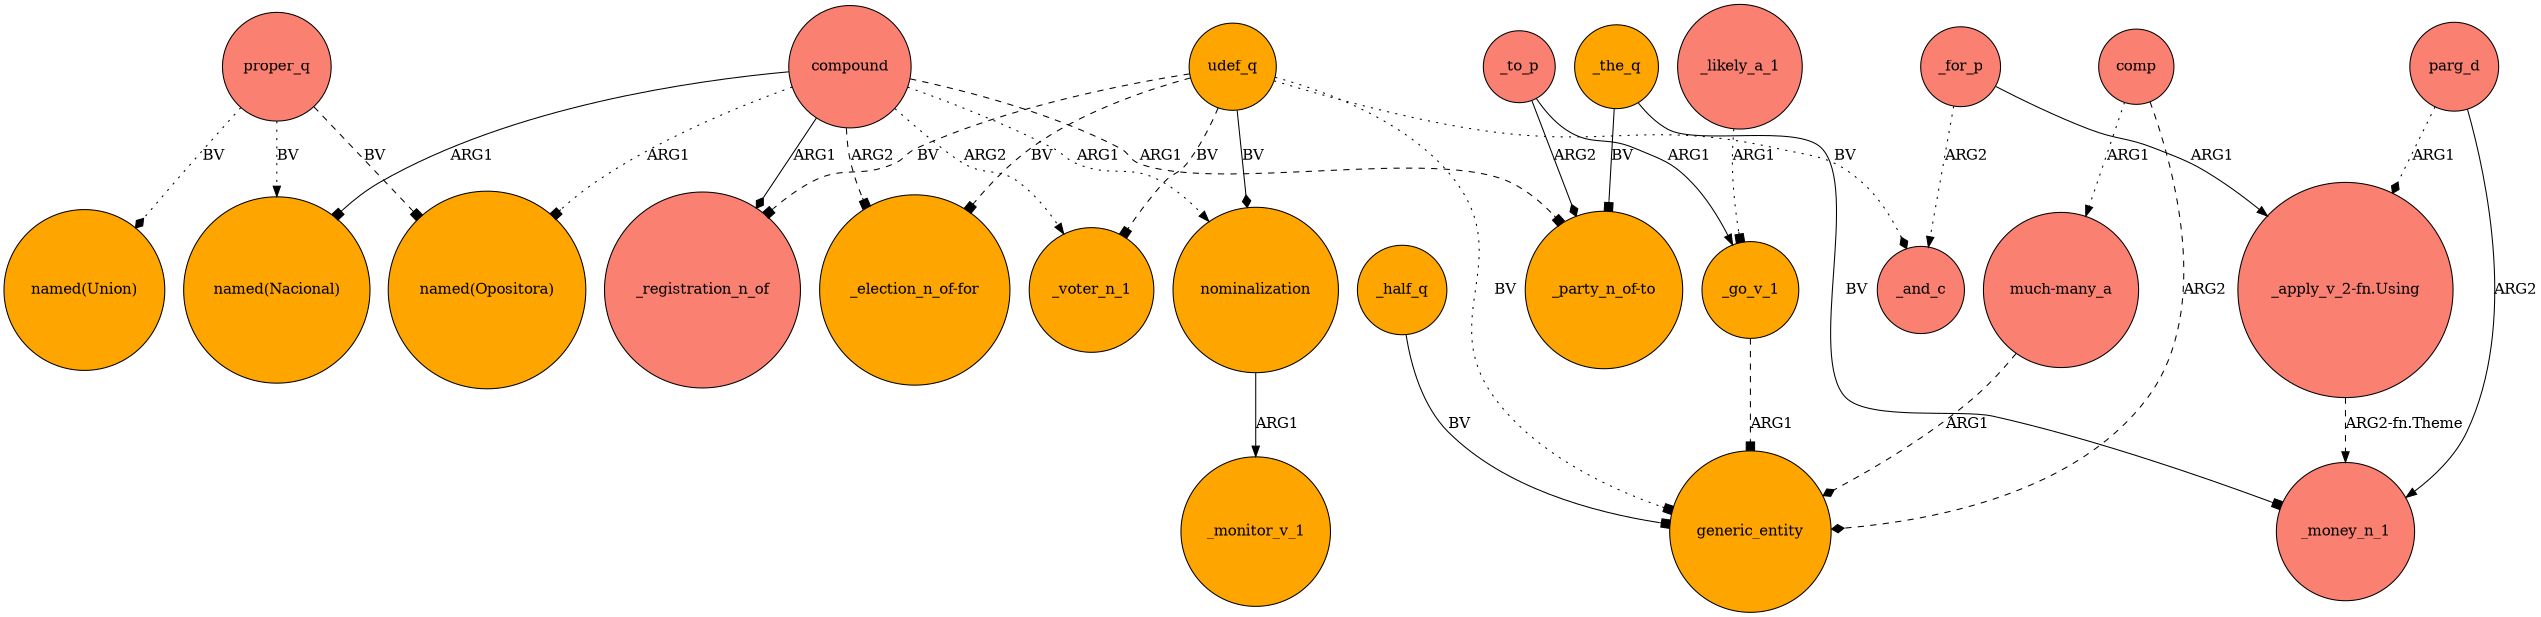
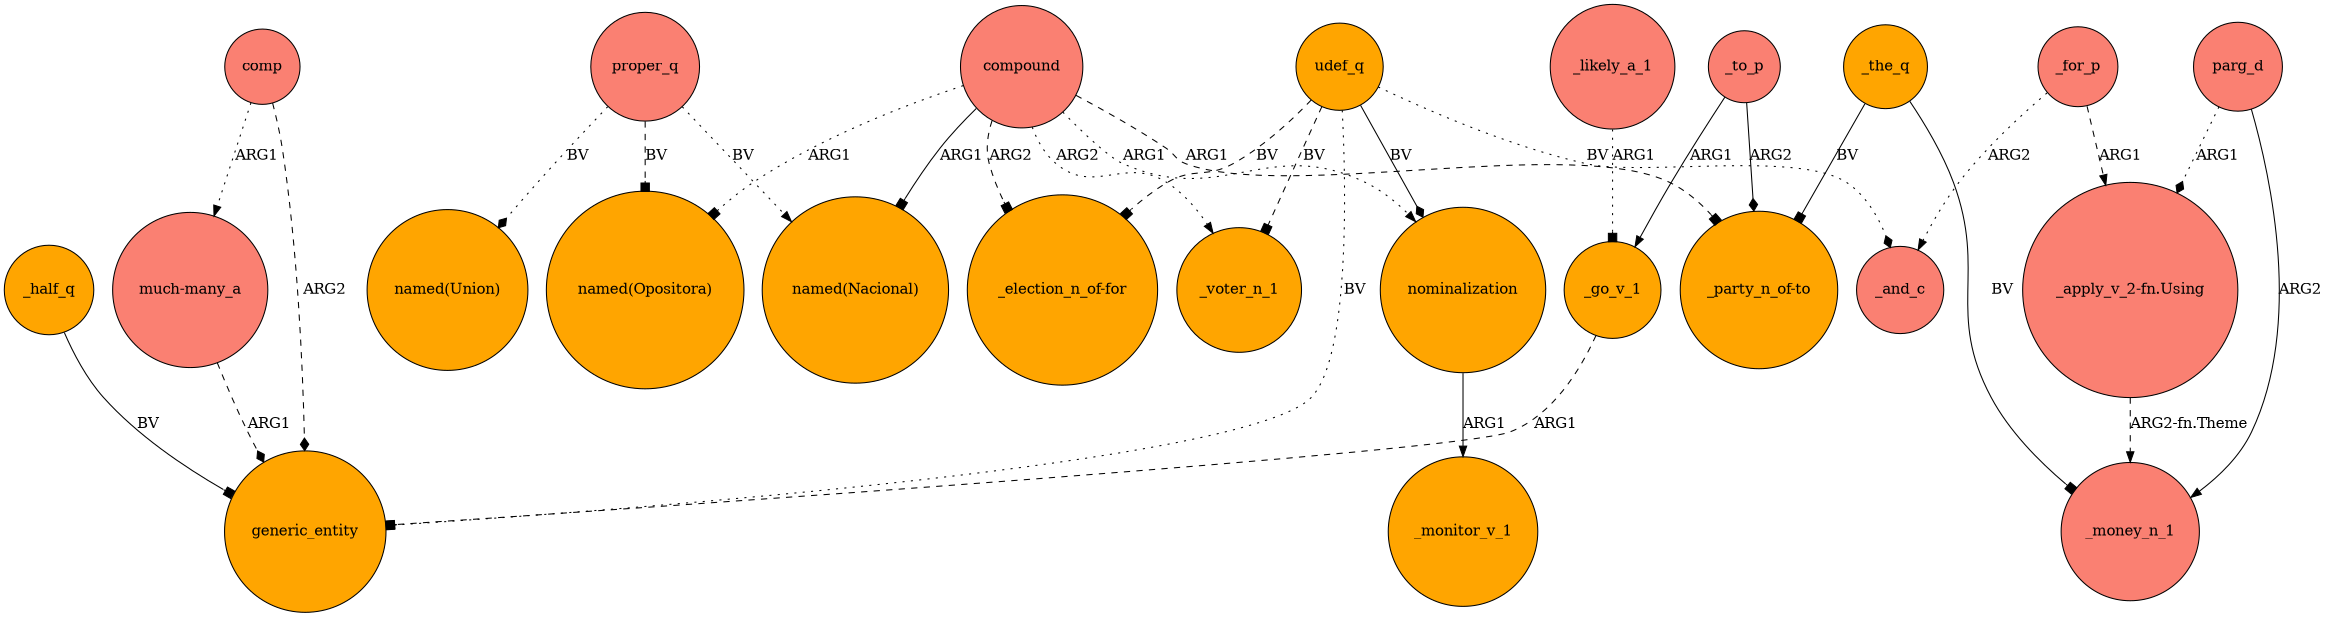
(2131, 141) -> (2095, 141)
(702, 290) -> none
